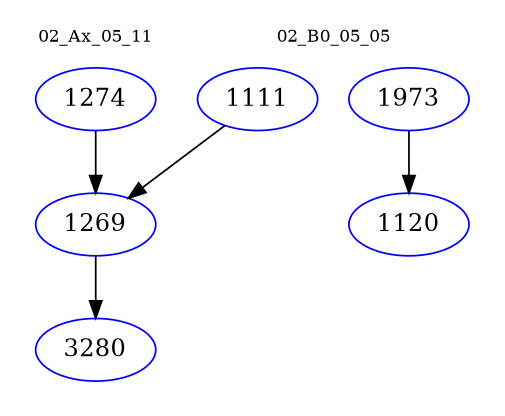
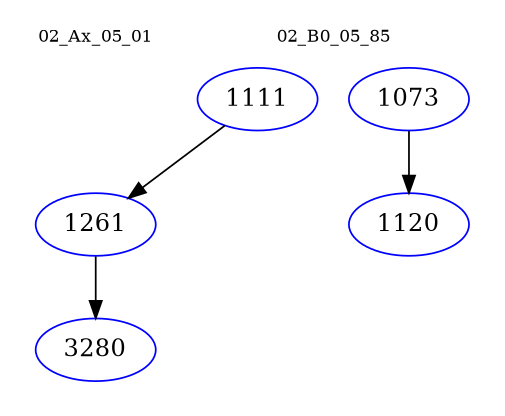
(96, 37) -> (96, 37)
(334, 37) -> (334, 37)
(96, 99) -> none
(409, 99) -> (409, 99)
(96, 224) -> (96, 224)
